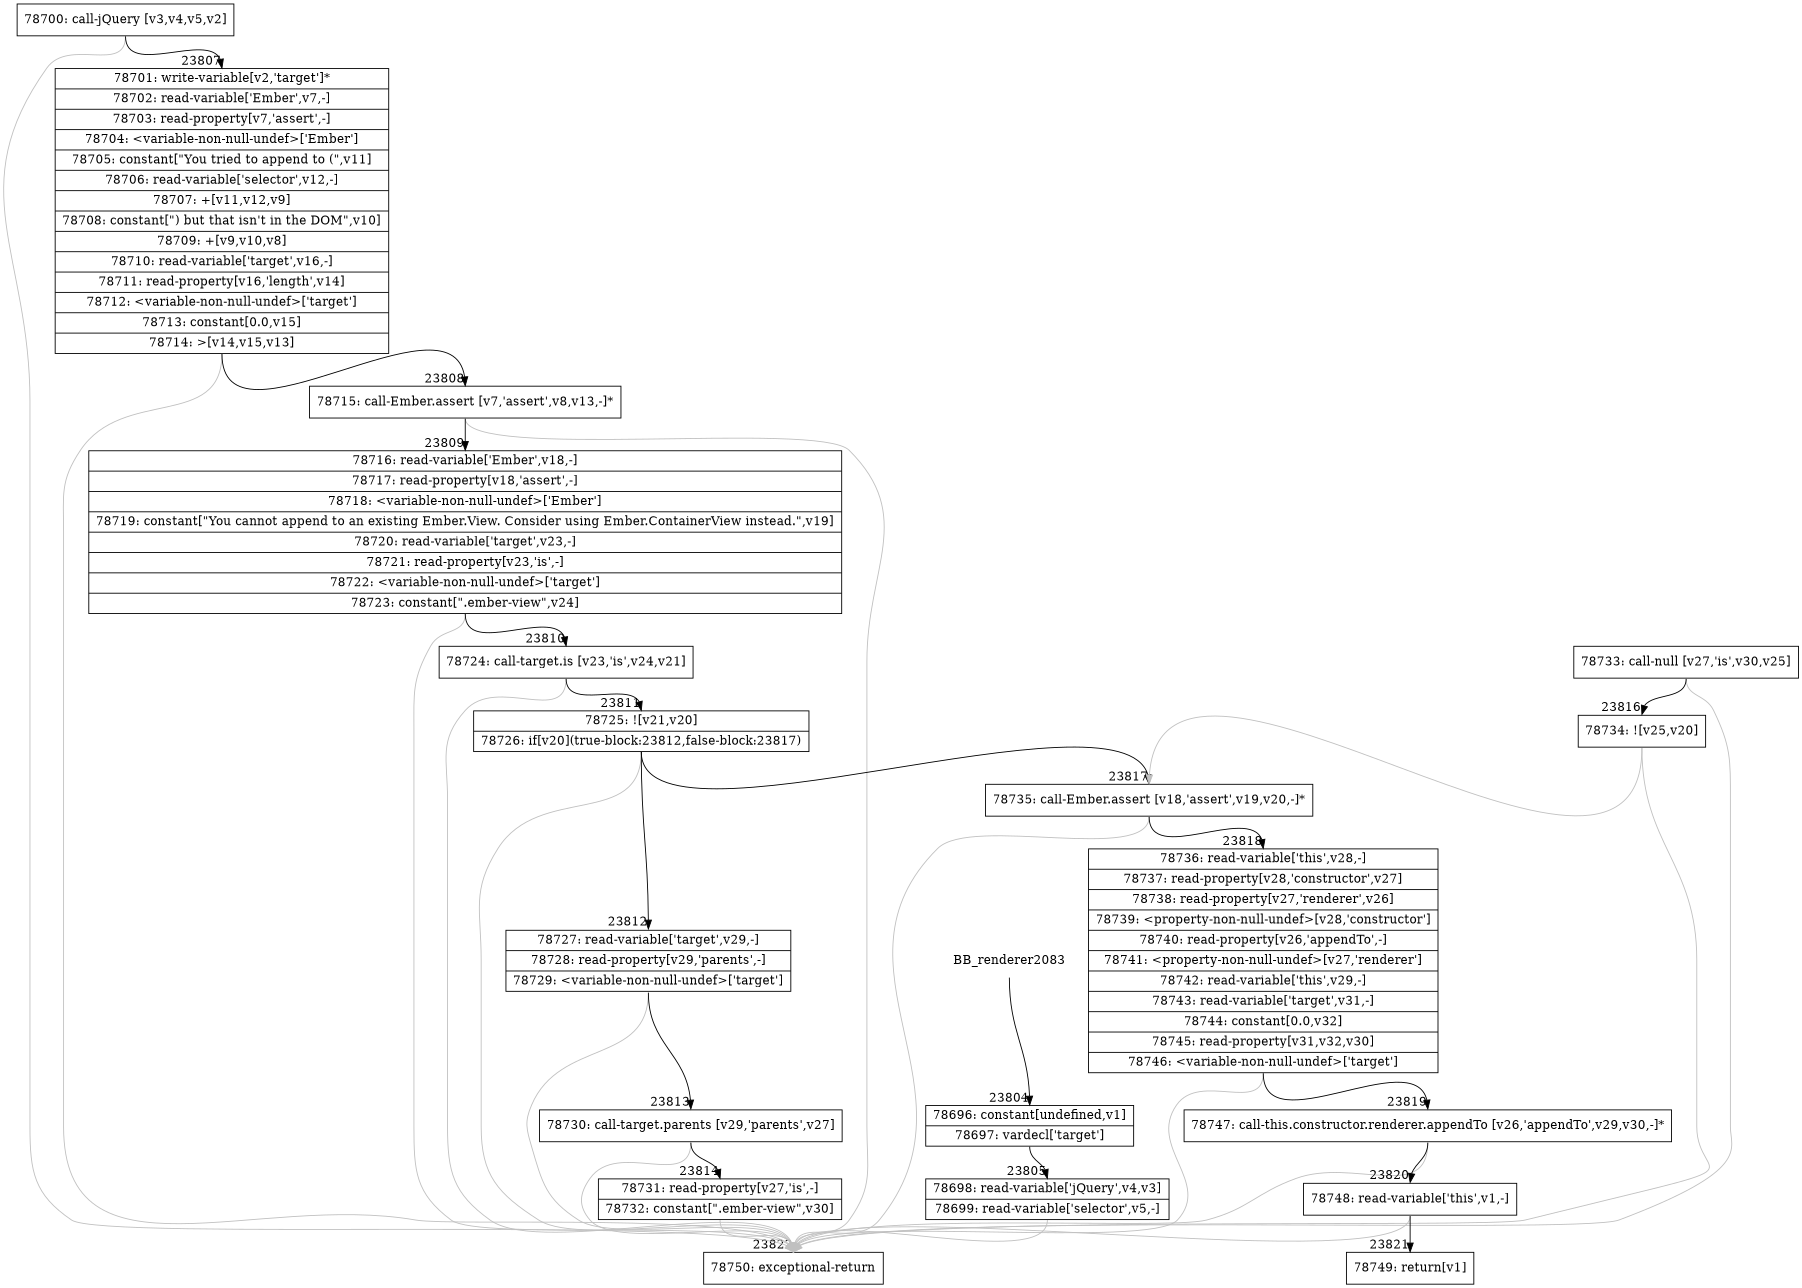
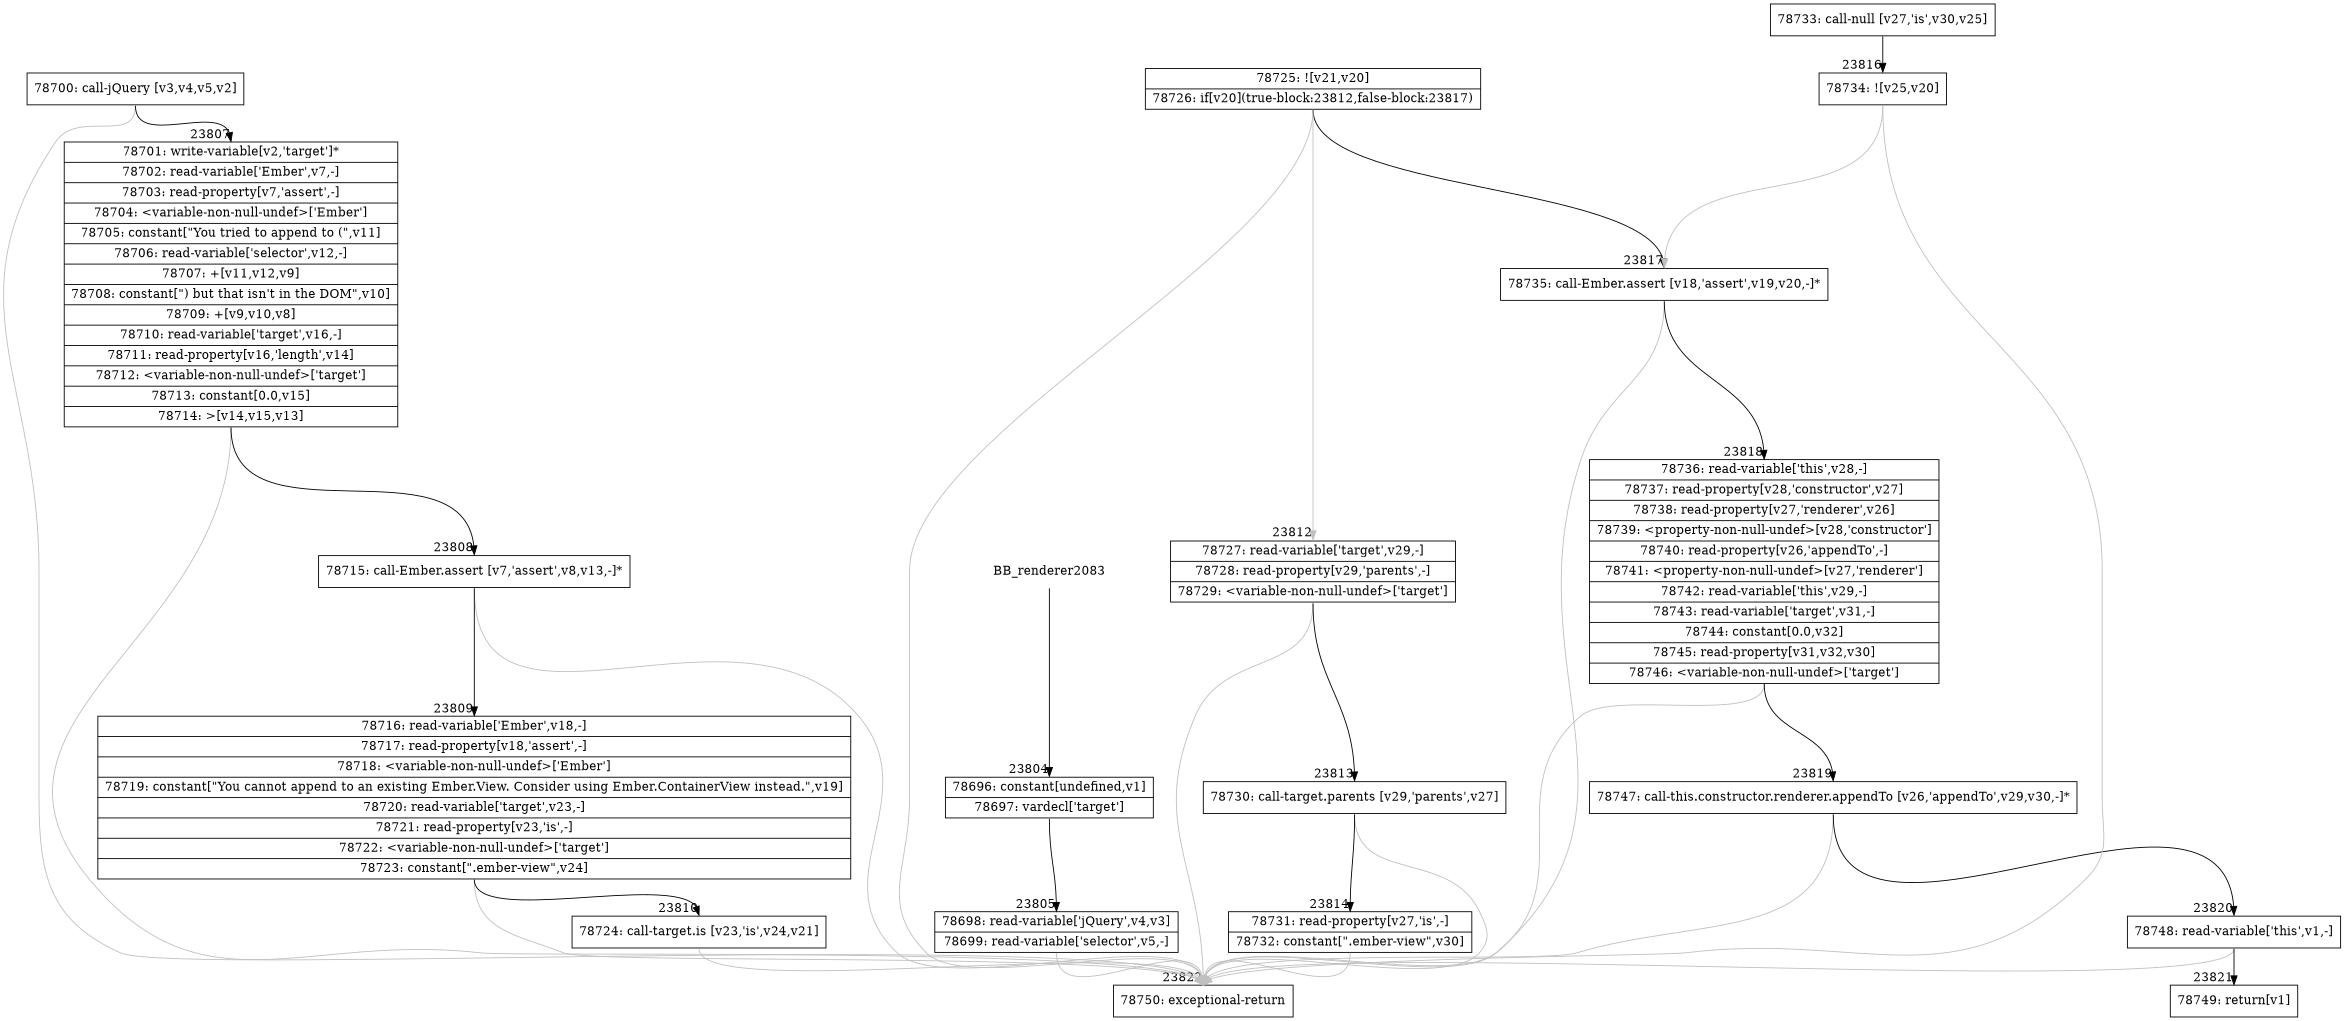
(599, 695) -> none
(645, 836) -> (1313, 320)
(1556, 1224) -> none
